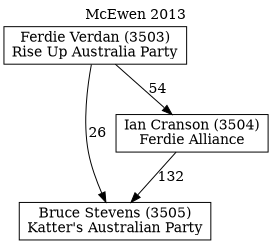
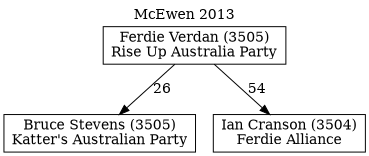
(95, 45) -> (195, 45)
(157, 173) -> none
